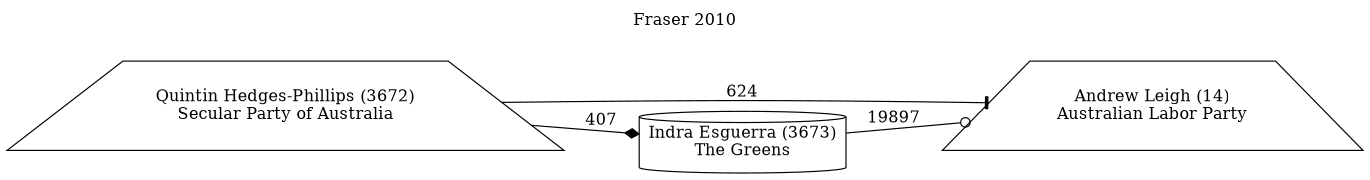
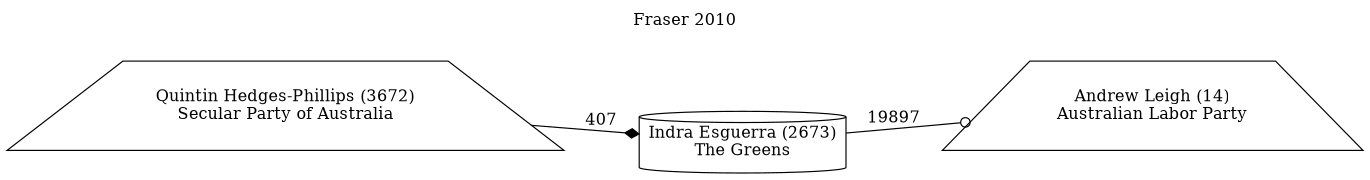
(743, 101) -> none
(743, 142) -> (743, 142)
